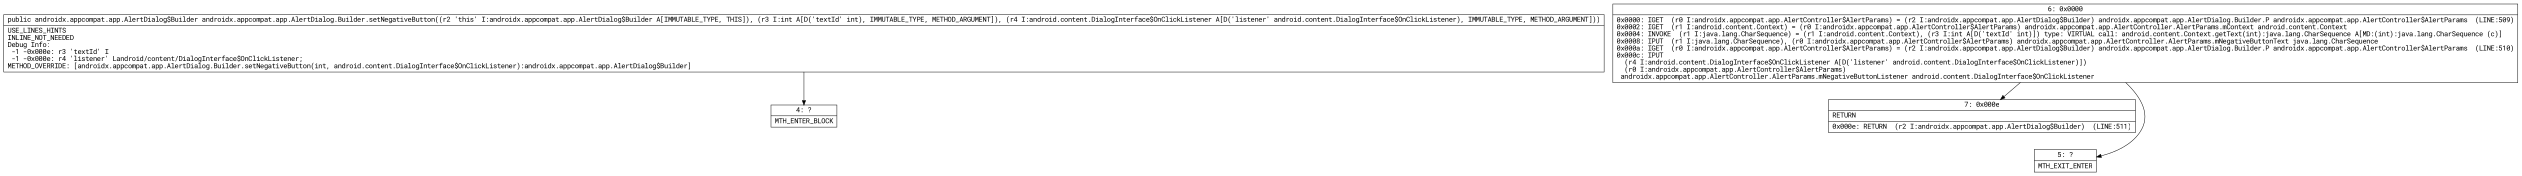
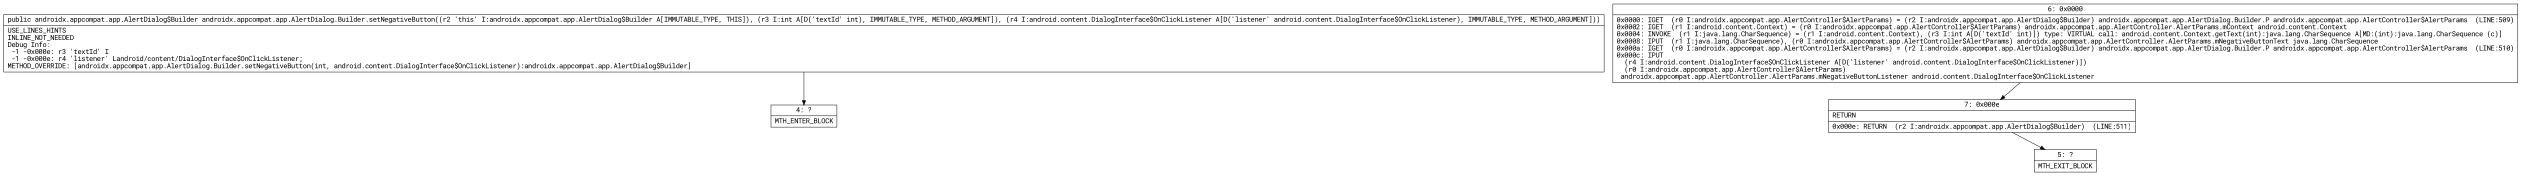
(2142, 128) -> (2026, 140)
(2065, 166) -> (2065, 166)
